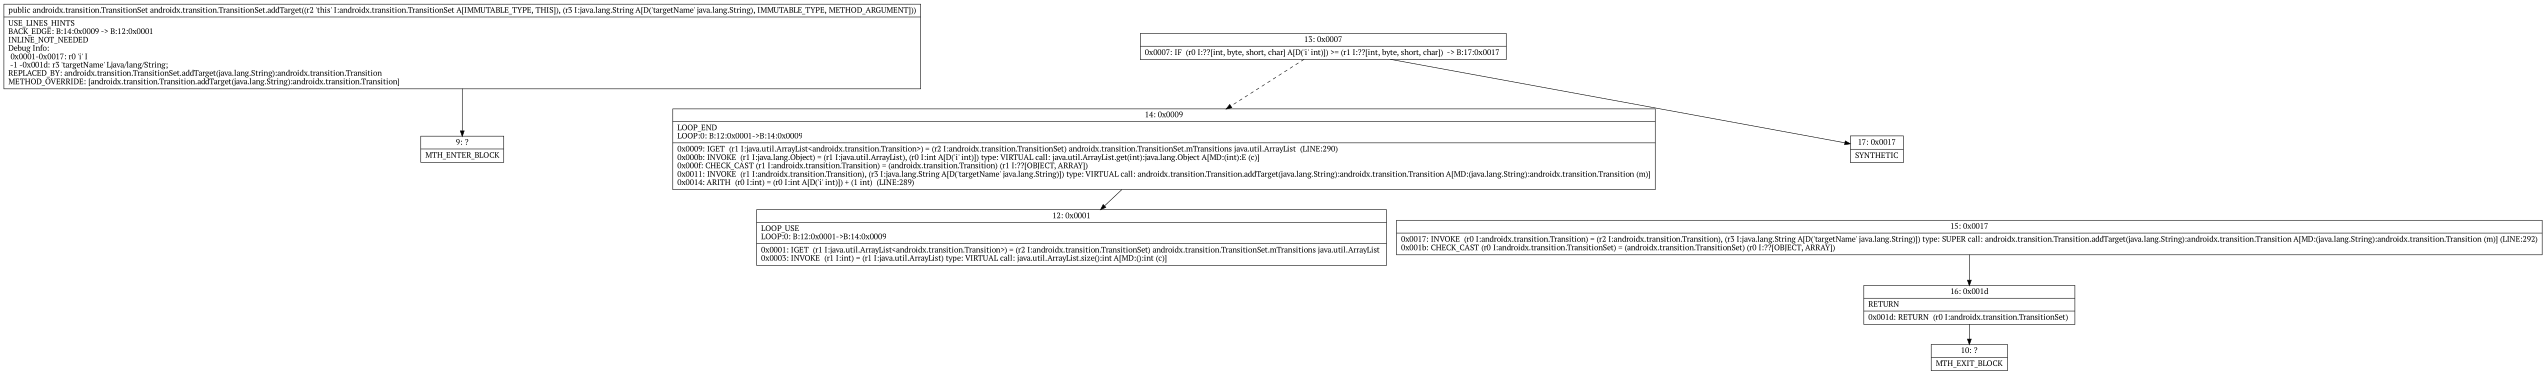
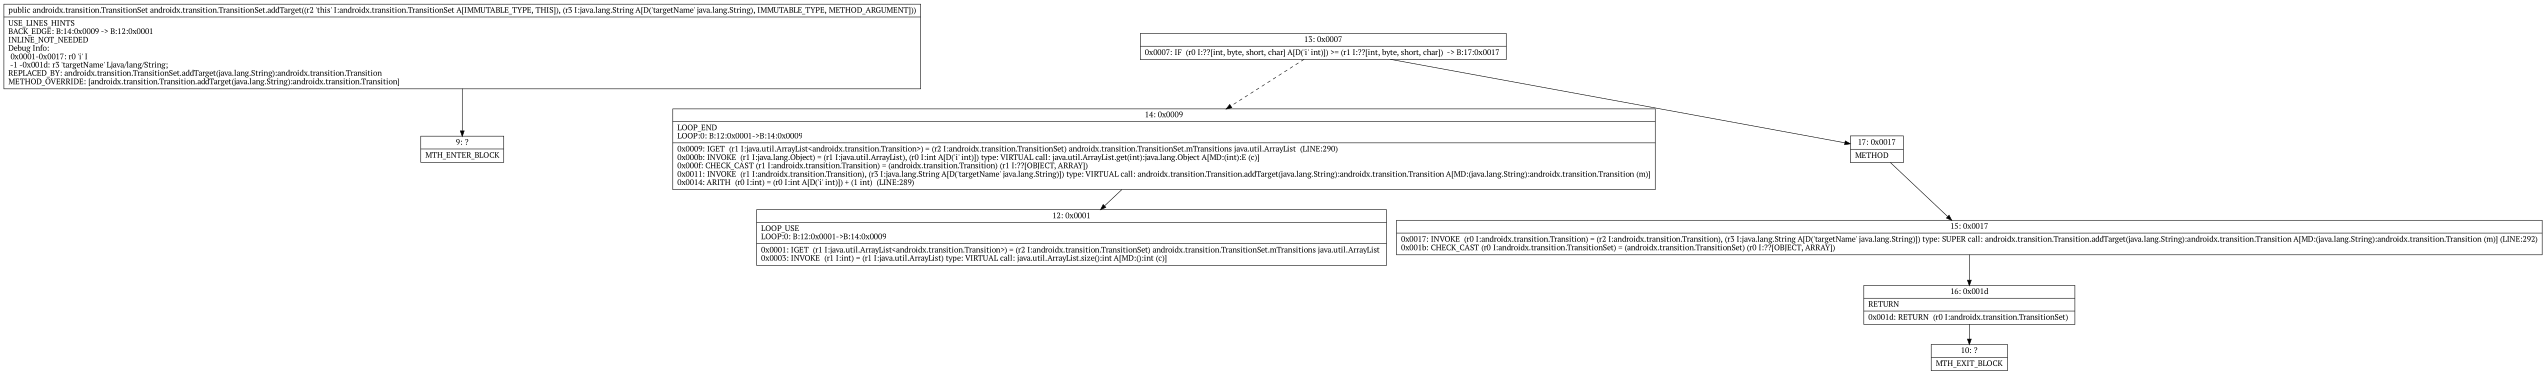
(1877, 156) -> (1872, 156)
none -> (1919, 189)
